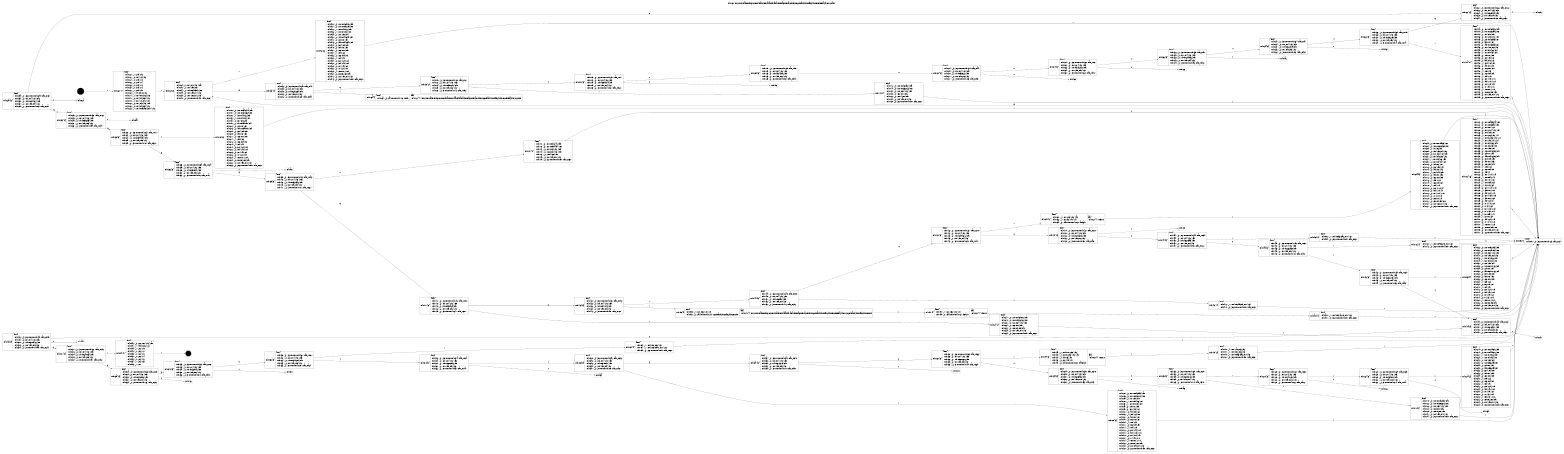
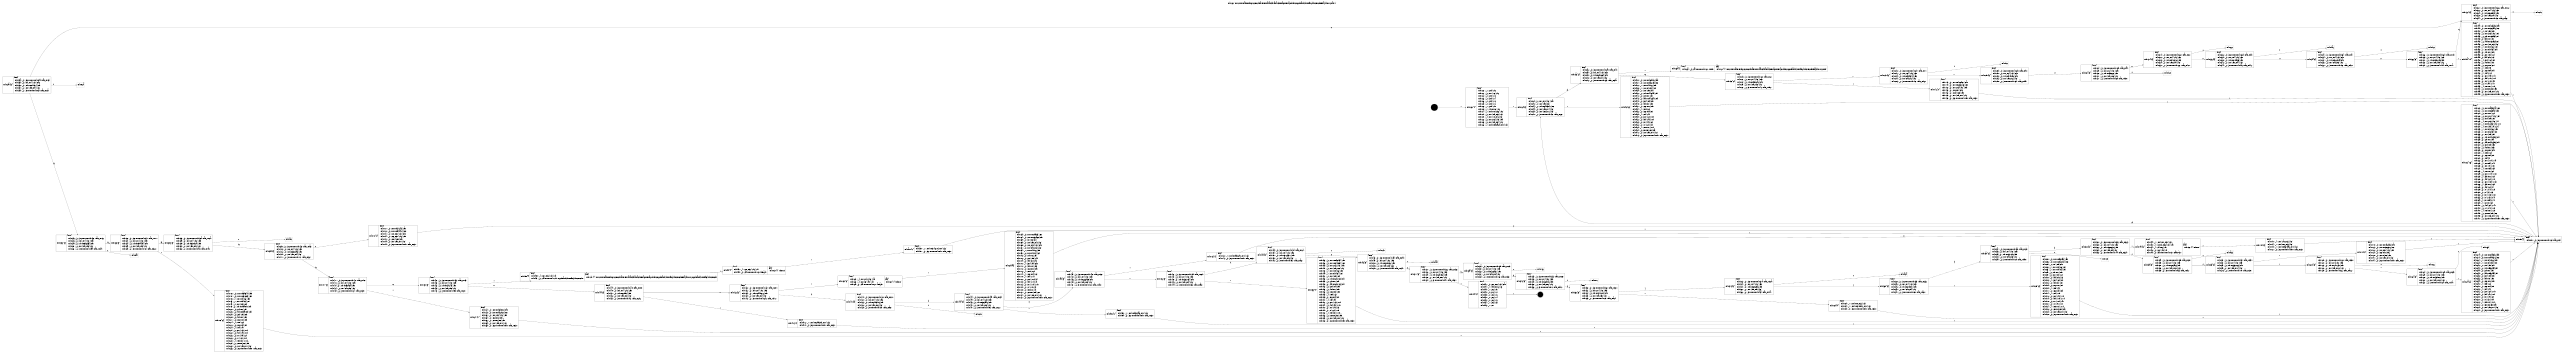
(756, 337) -> (1331, 256)
